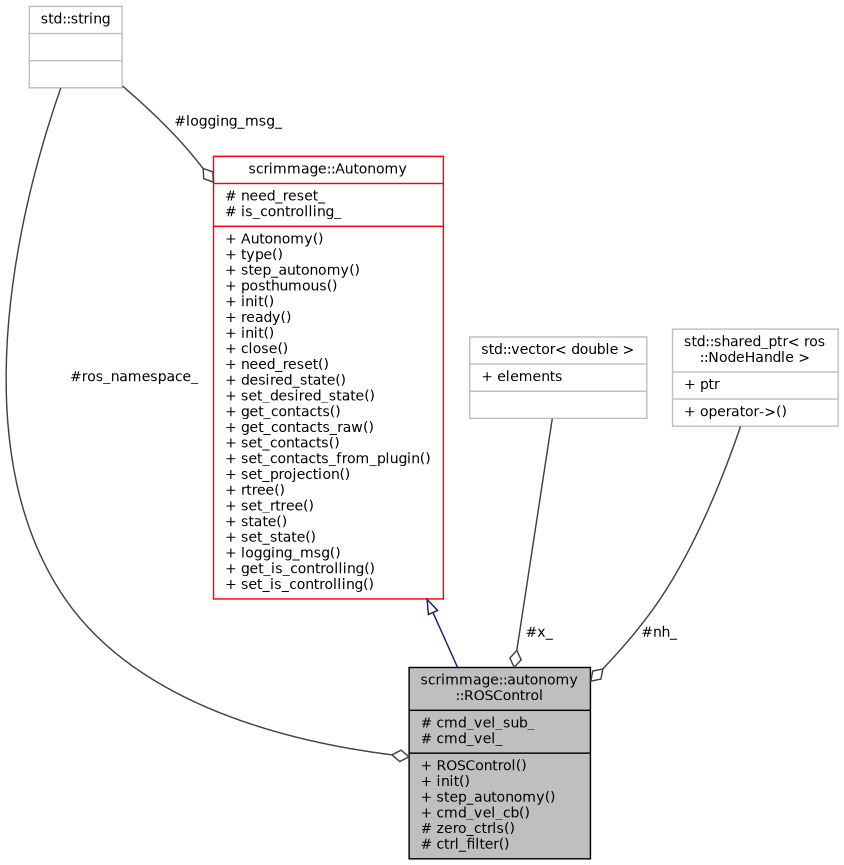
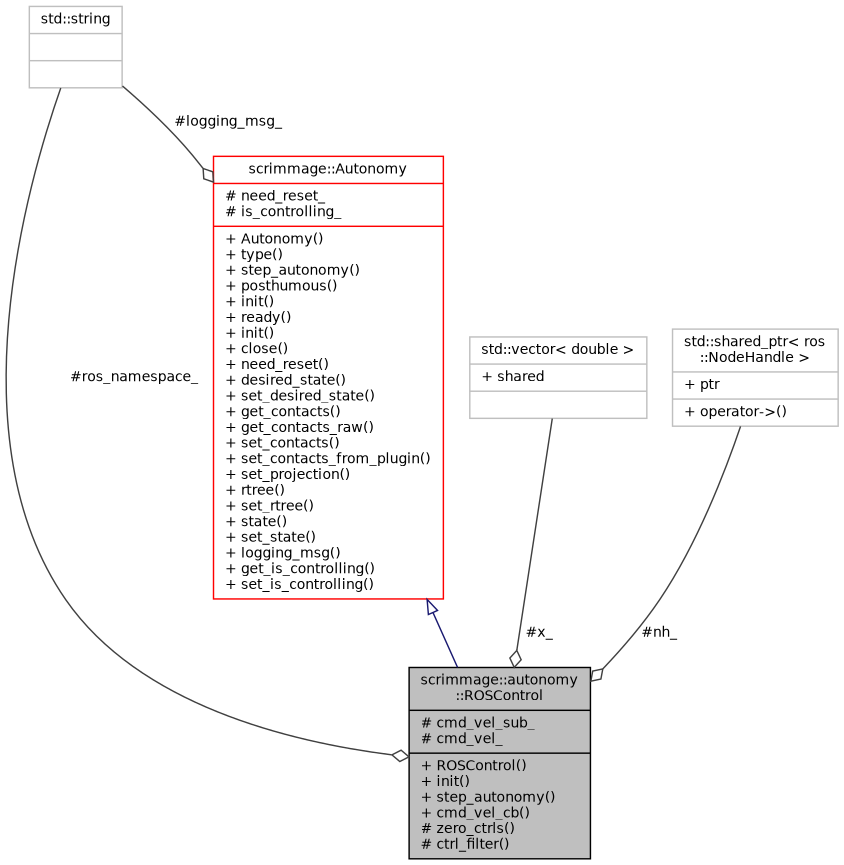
(523, 377) -> (513, 377)
